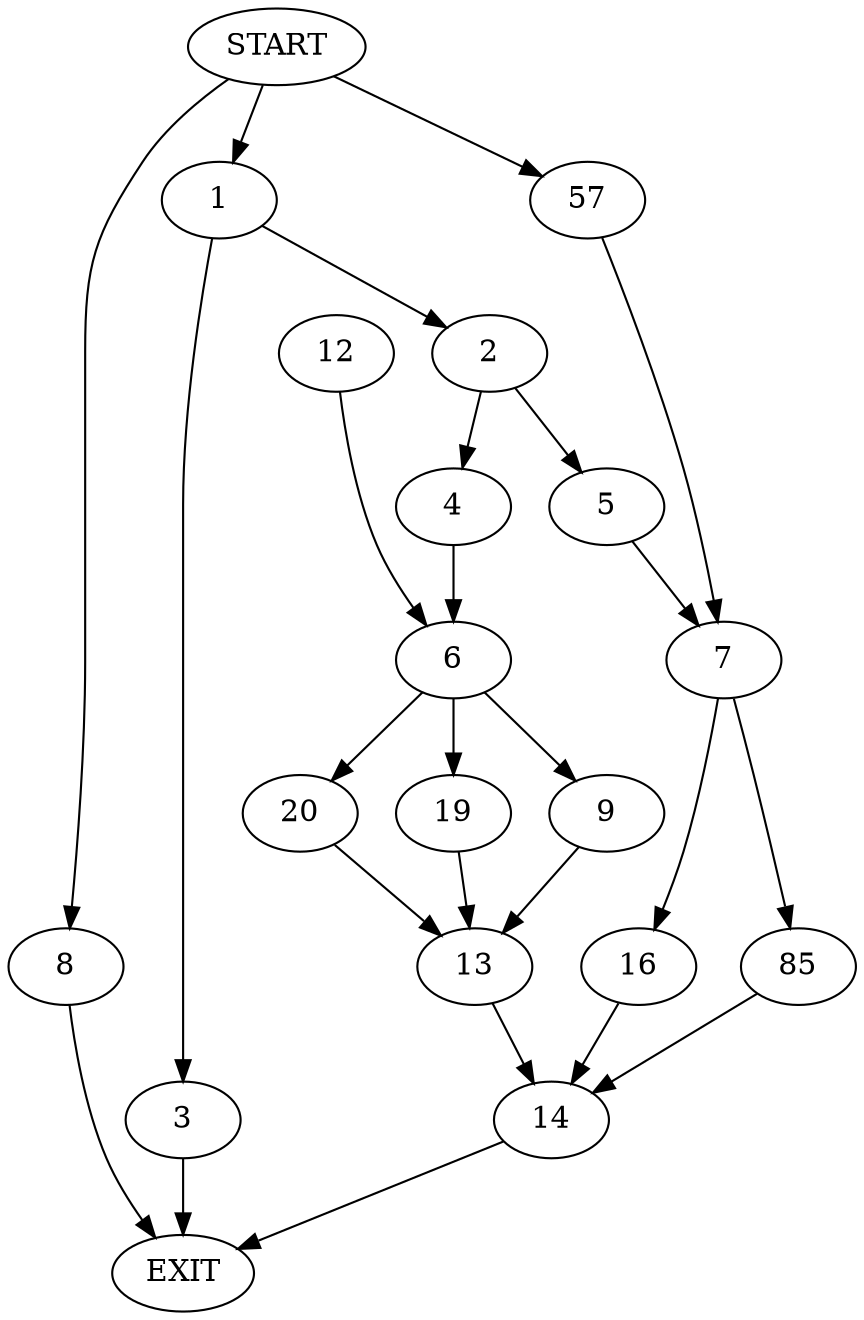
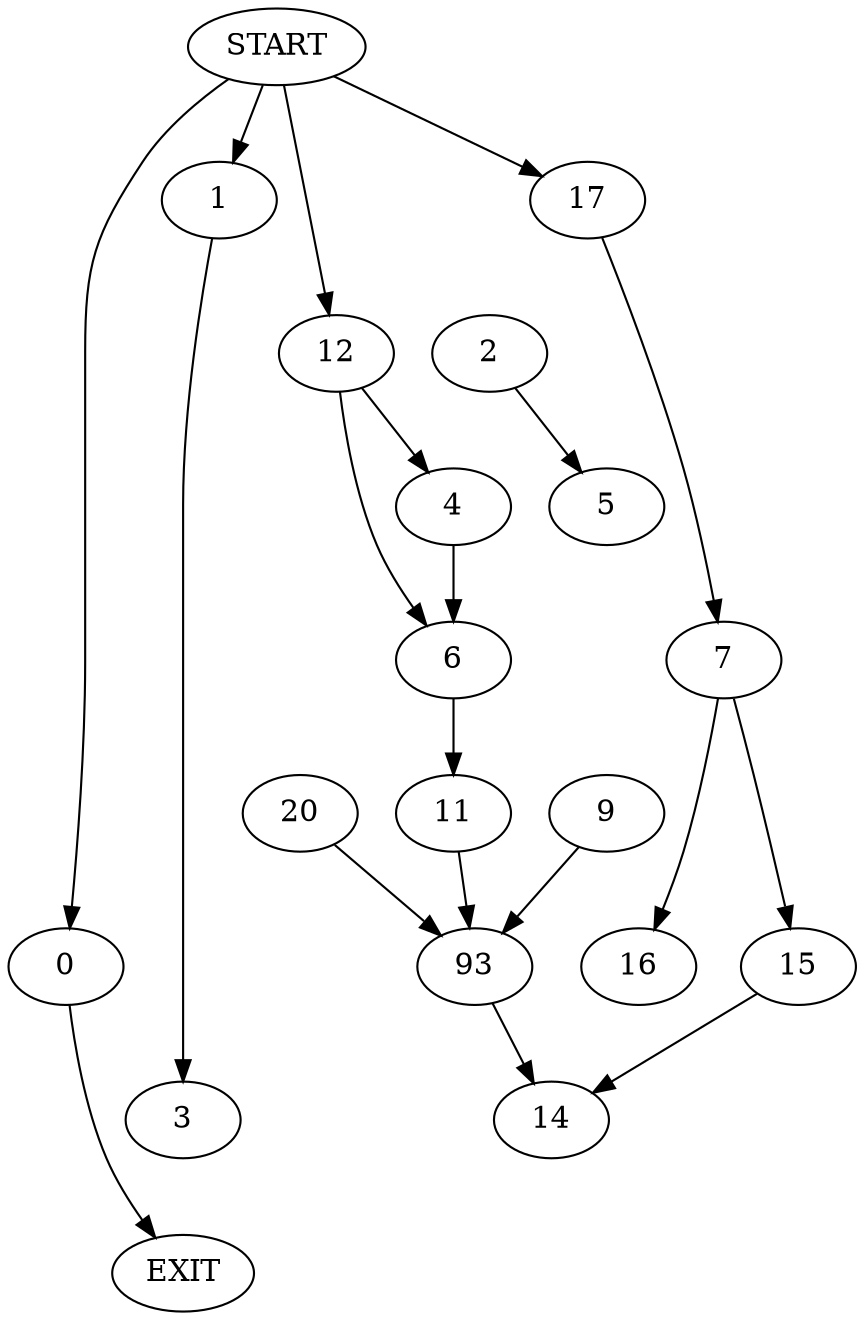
none -> (305, 190)
(588, 200) -> (588, 200)
(345, 271) -> none
(474, 419) -> (388, 422)
(659, 575) -> none
(385, 729) -> none
(522, 729) -> none
(454, 813) -> (454, 813)
(66, 967) -> (66, 967)
(475, 967) -> (475, 967)
(798, 967) -> (798, 967)
(601, 1034) -> none
(183, 1186) -> none
(381, 1191) -> none
